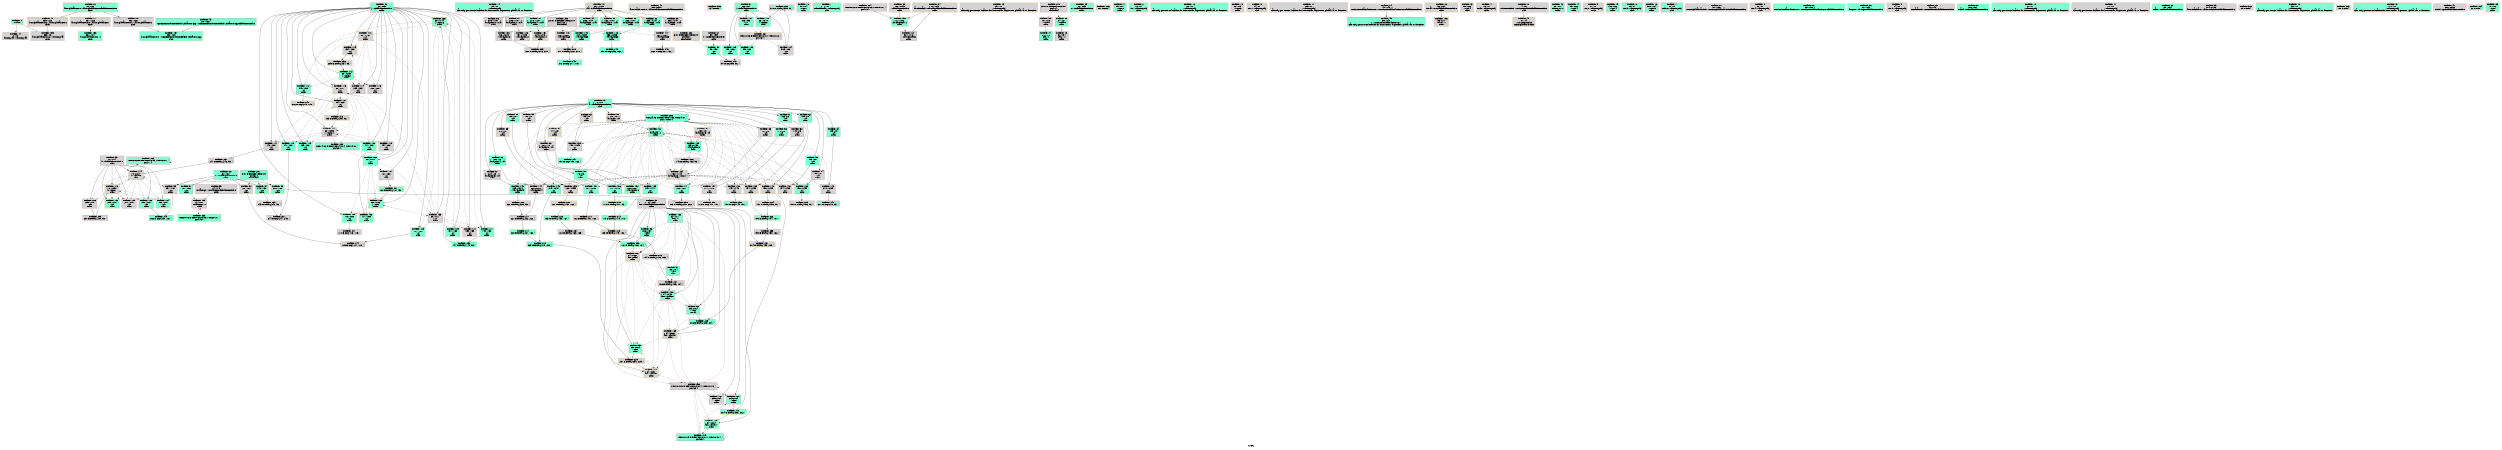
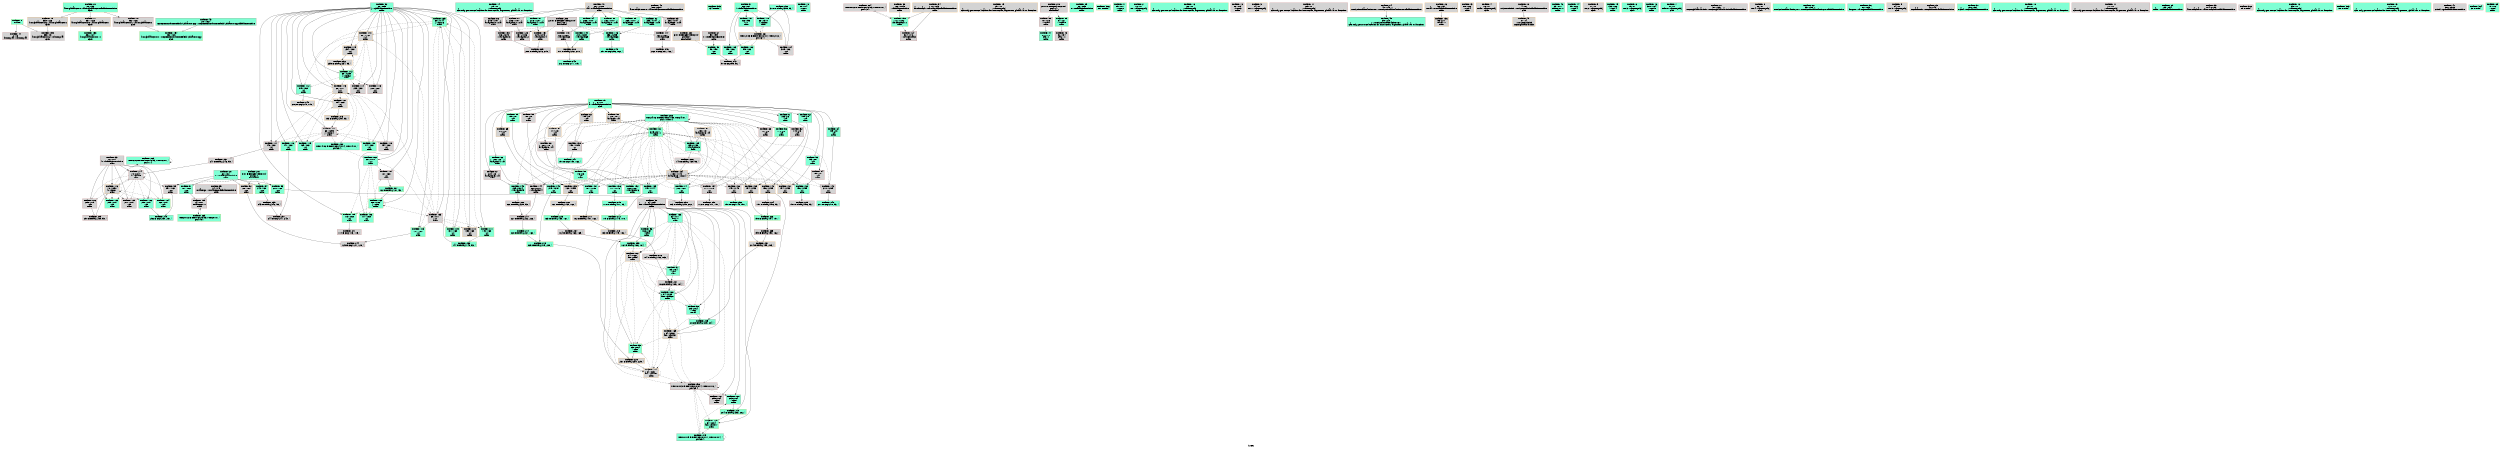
(827, 7) -> none
(1593, 10) -> (1593, 10)
